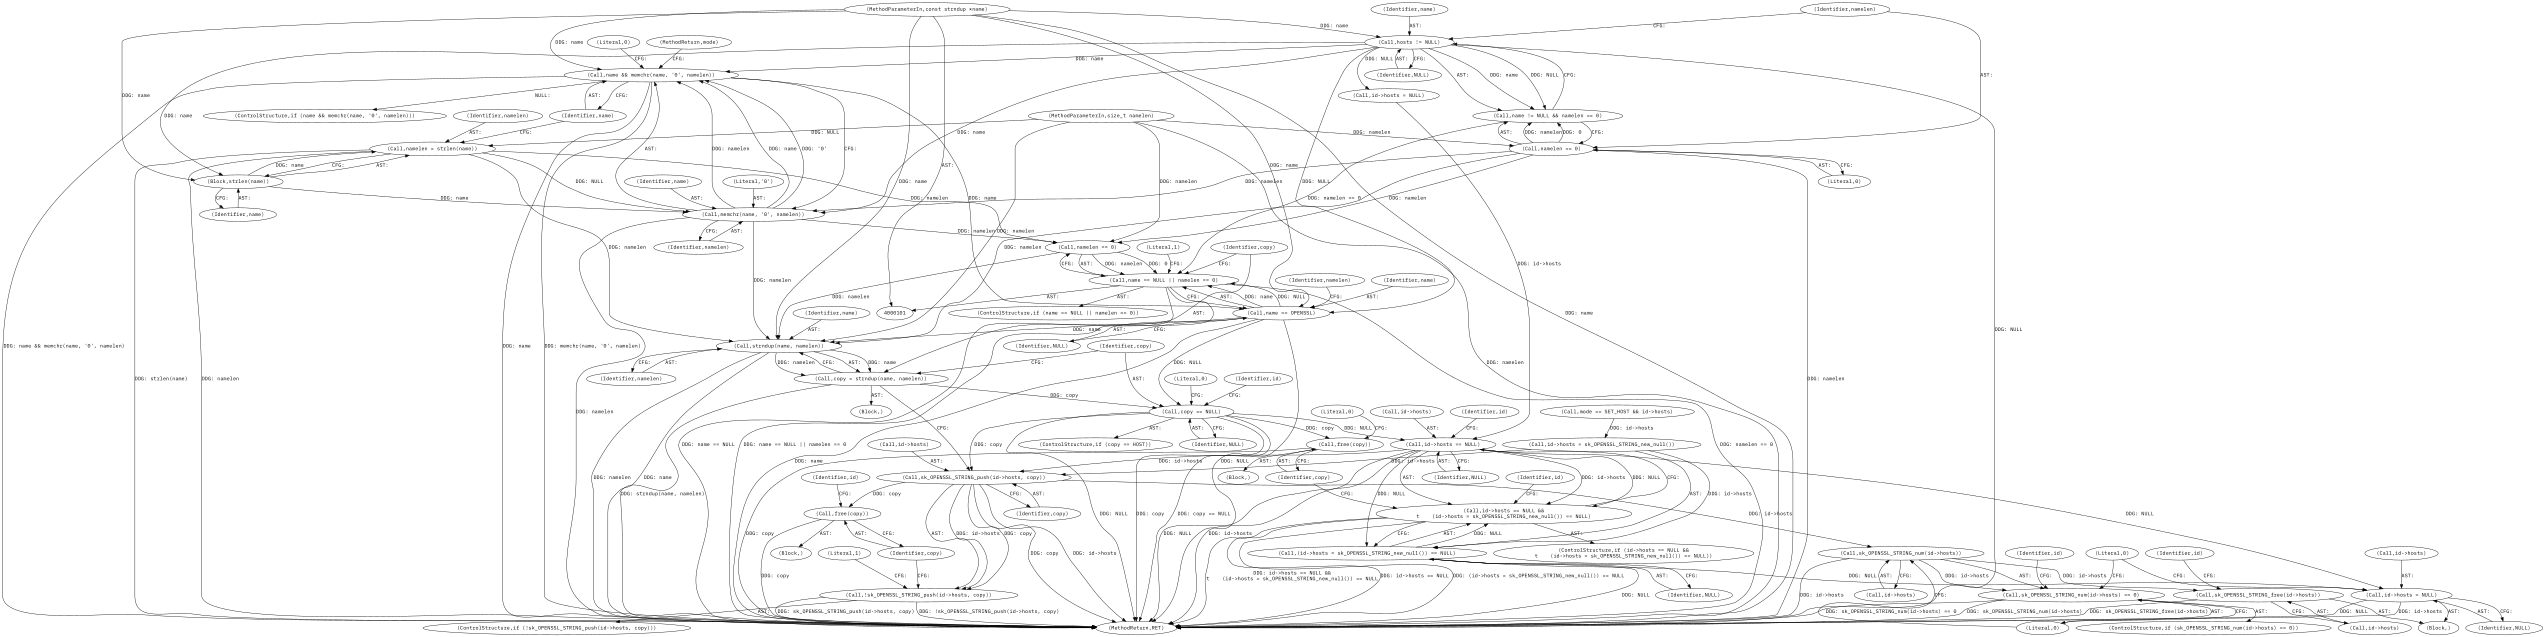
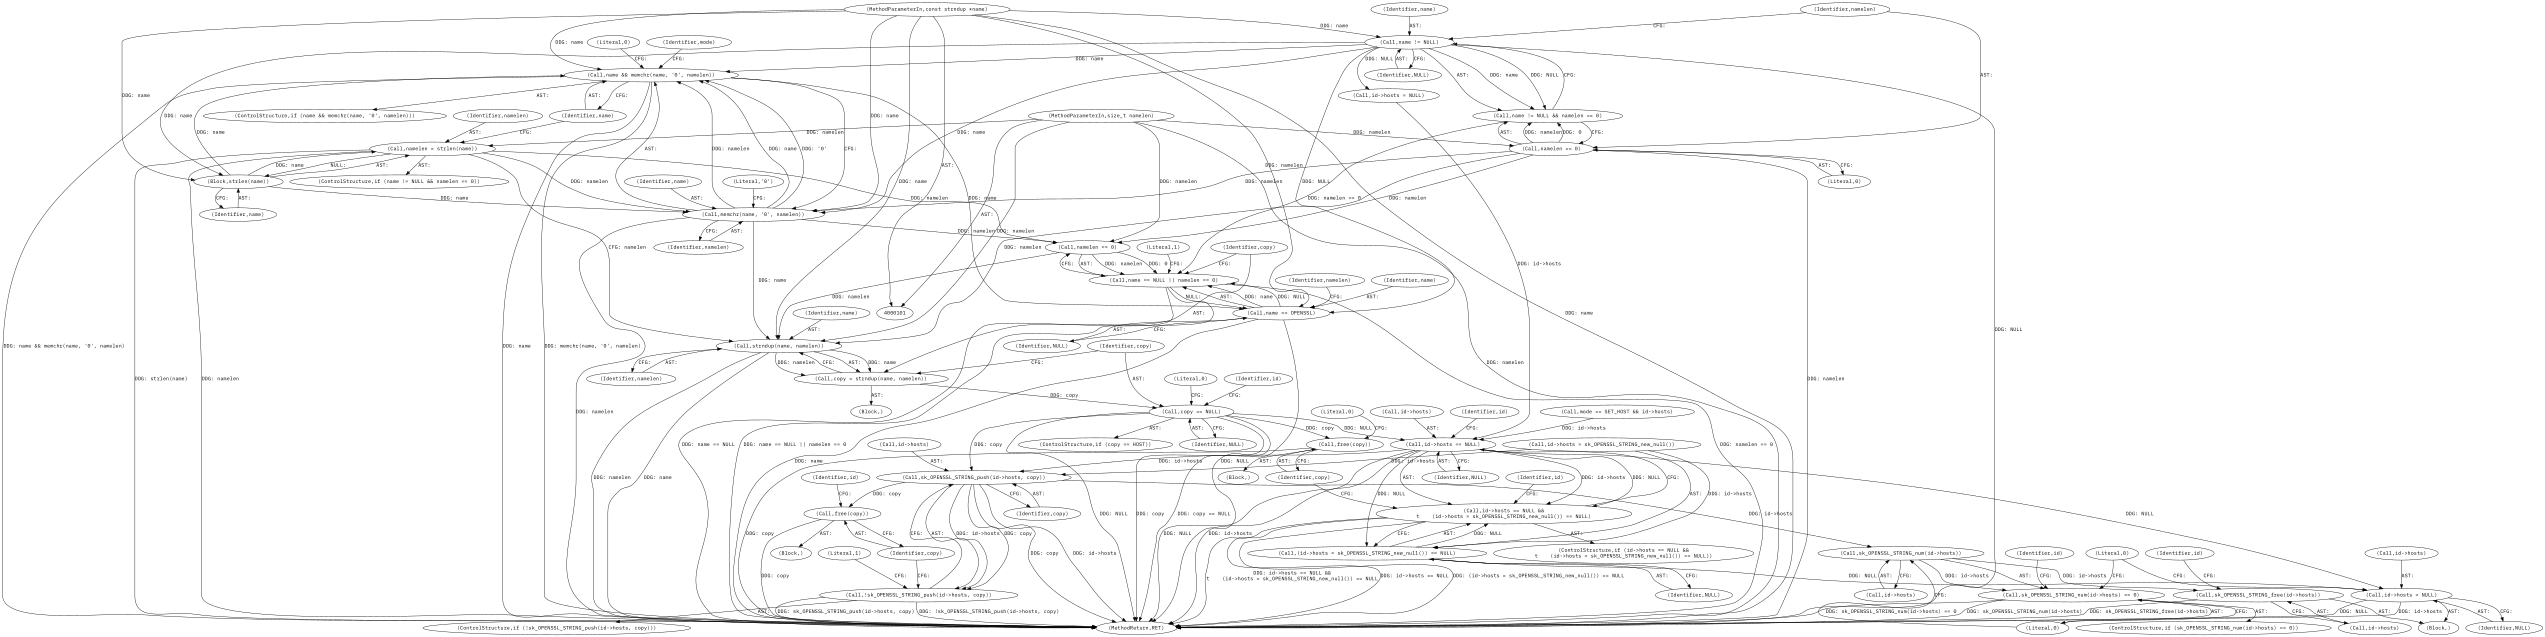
(689, 42) -> (689, 42)
(1409, 42) -> (1409, 42)
none -> (339, 84)
(544, 96) -> (544, 96)
none -> (871, 130)
(825, 132) -> (825, 132)
(340, 165) -> (340, 165)
(1284, 165) -> (1284, 165)
none -> (399, 182)
(590, 182) -> (590, 182)
(761, 198) -> (761, 198)
(627, 247) -> (627, 247)
(773, 280) -> (773, 280)
(1195, 297) -> (1195, 297)
(1017, 298) -> (981, 210)
(1058, 313) -> none
(1039, 329) -> none
(1192, 349) -> none
(930, 424) -> (930, 538)
(1610, 426) -> (1539, 430)
(623, 600) -> none
(1519, 608) -> none
(1532, 624) -> none
